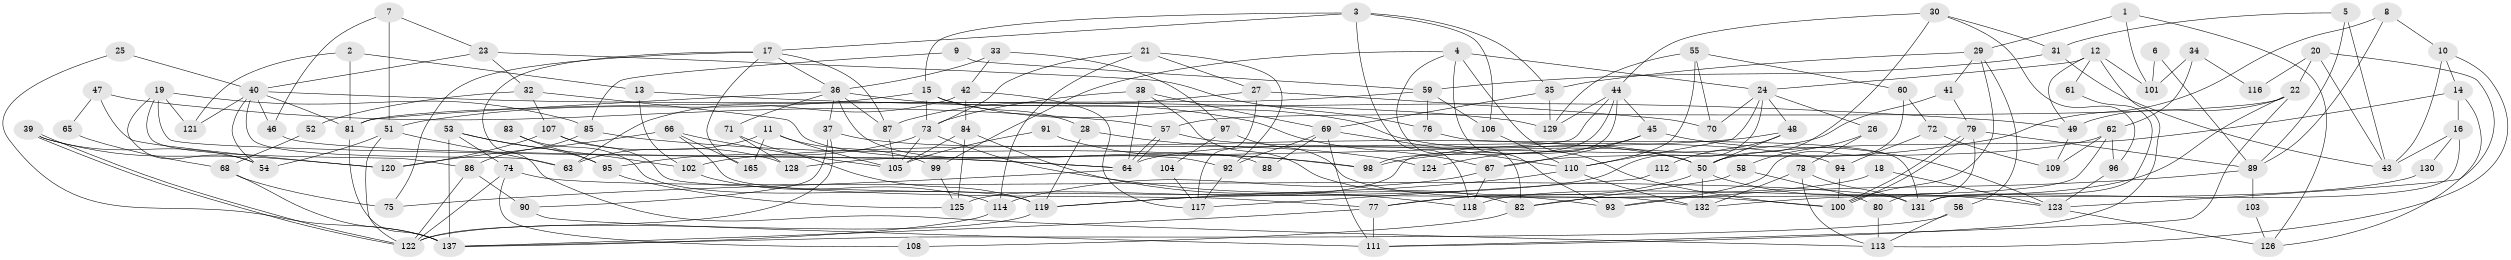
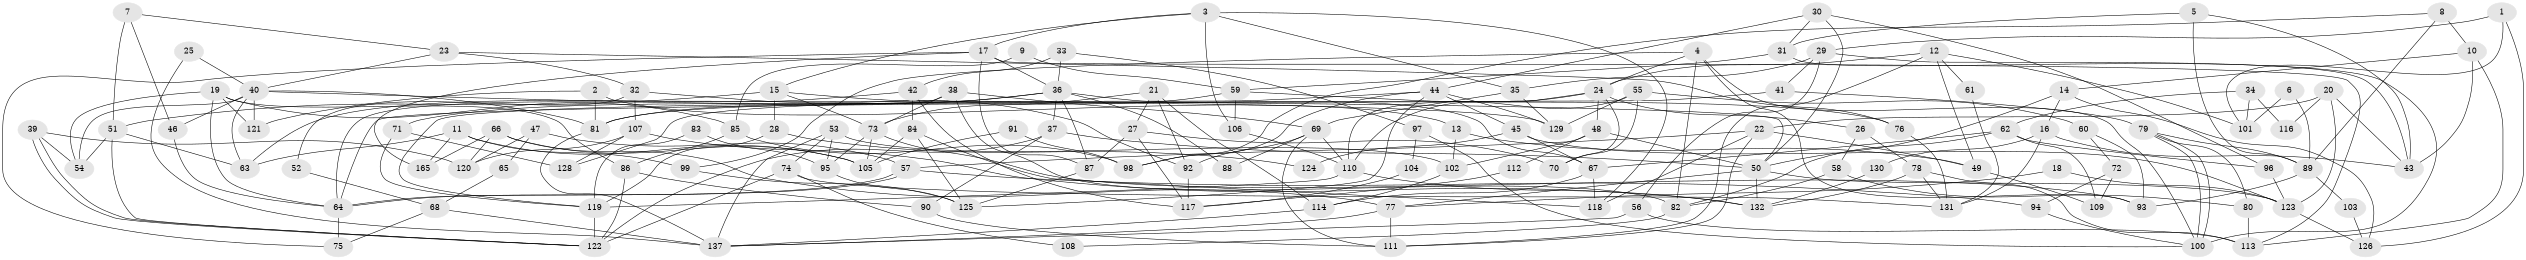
(891, 149) -> (1028, 188)
